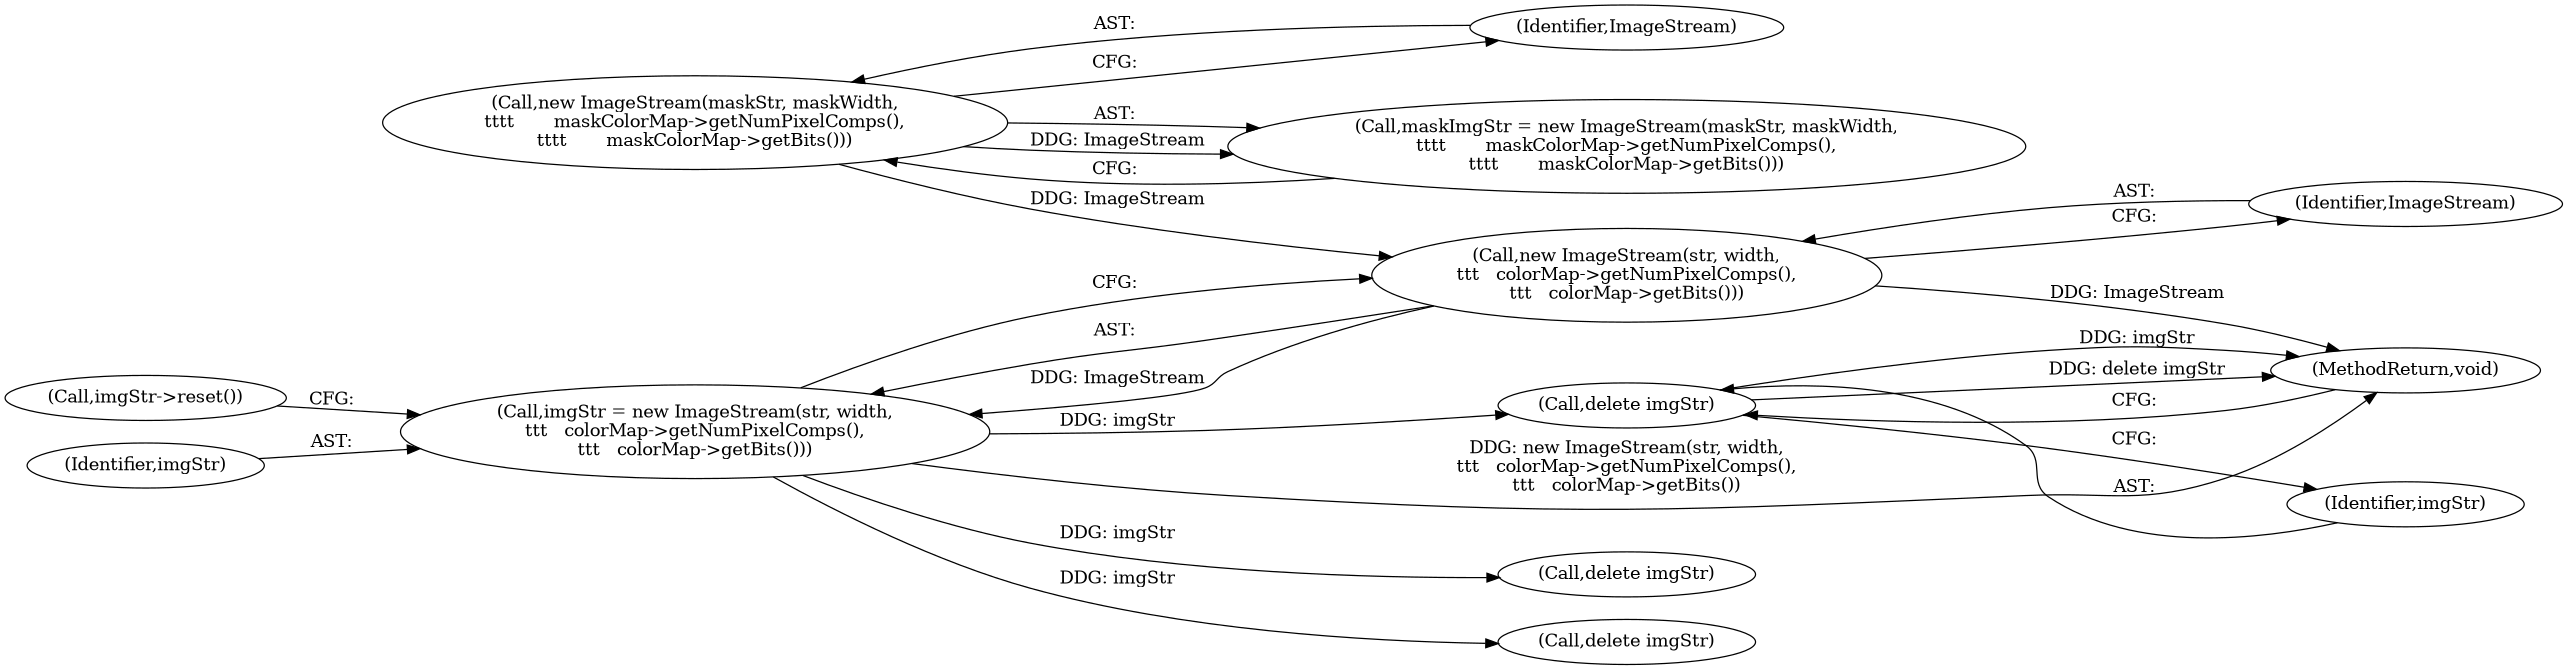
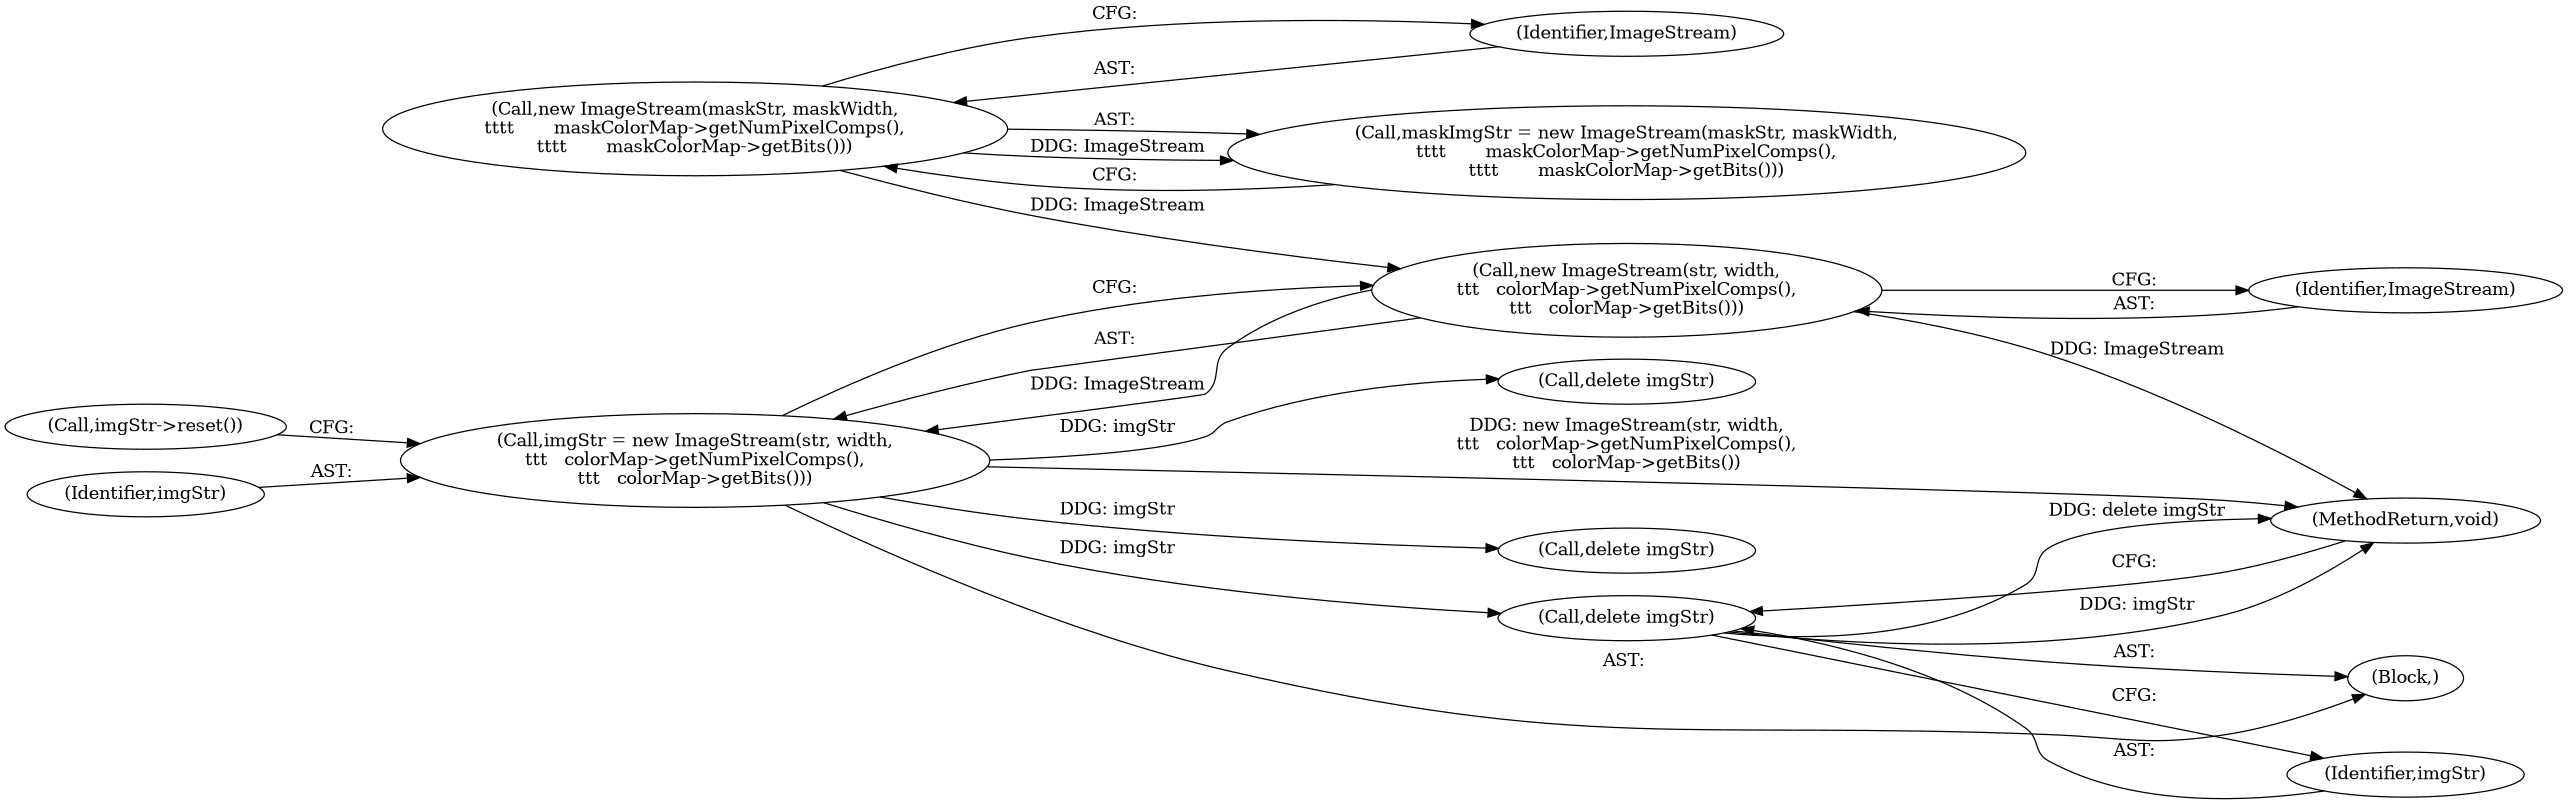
none -> (2406, 678)
